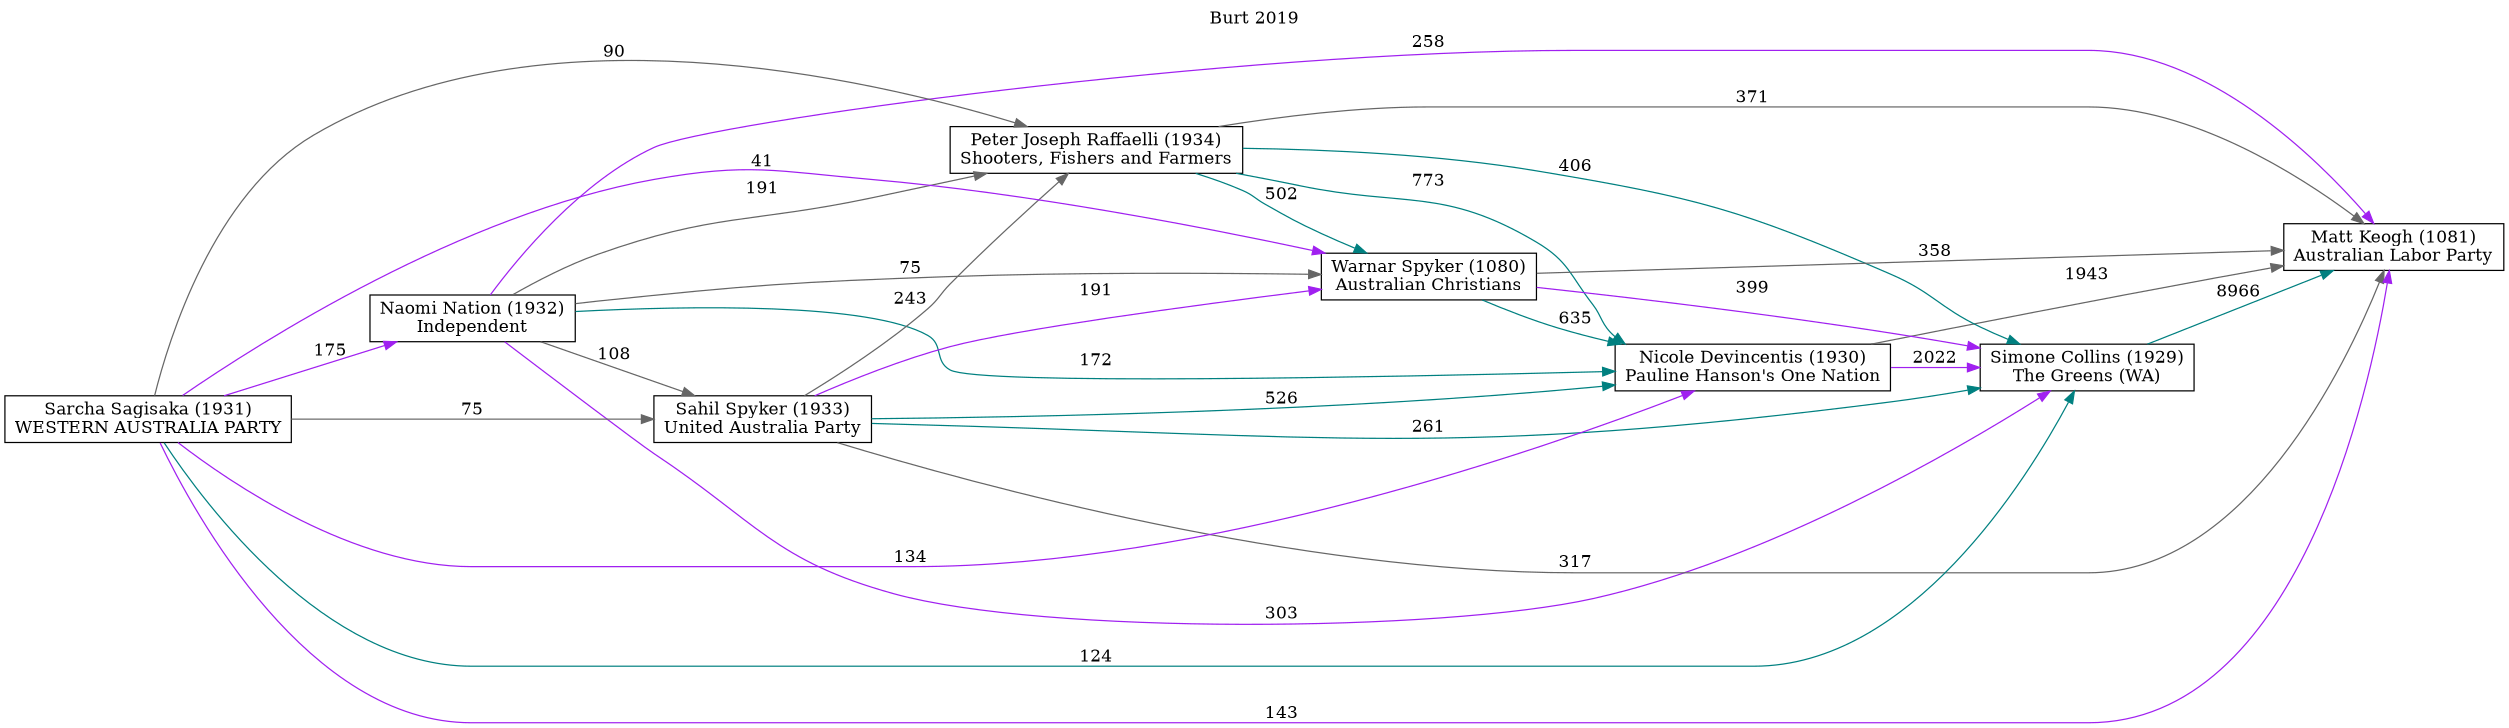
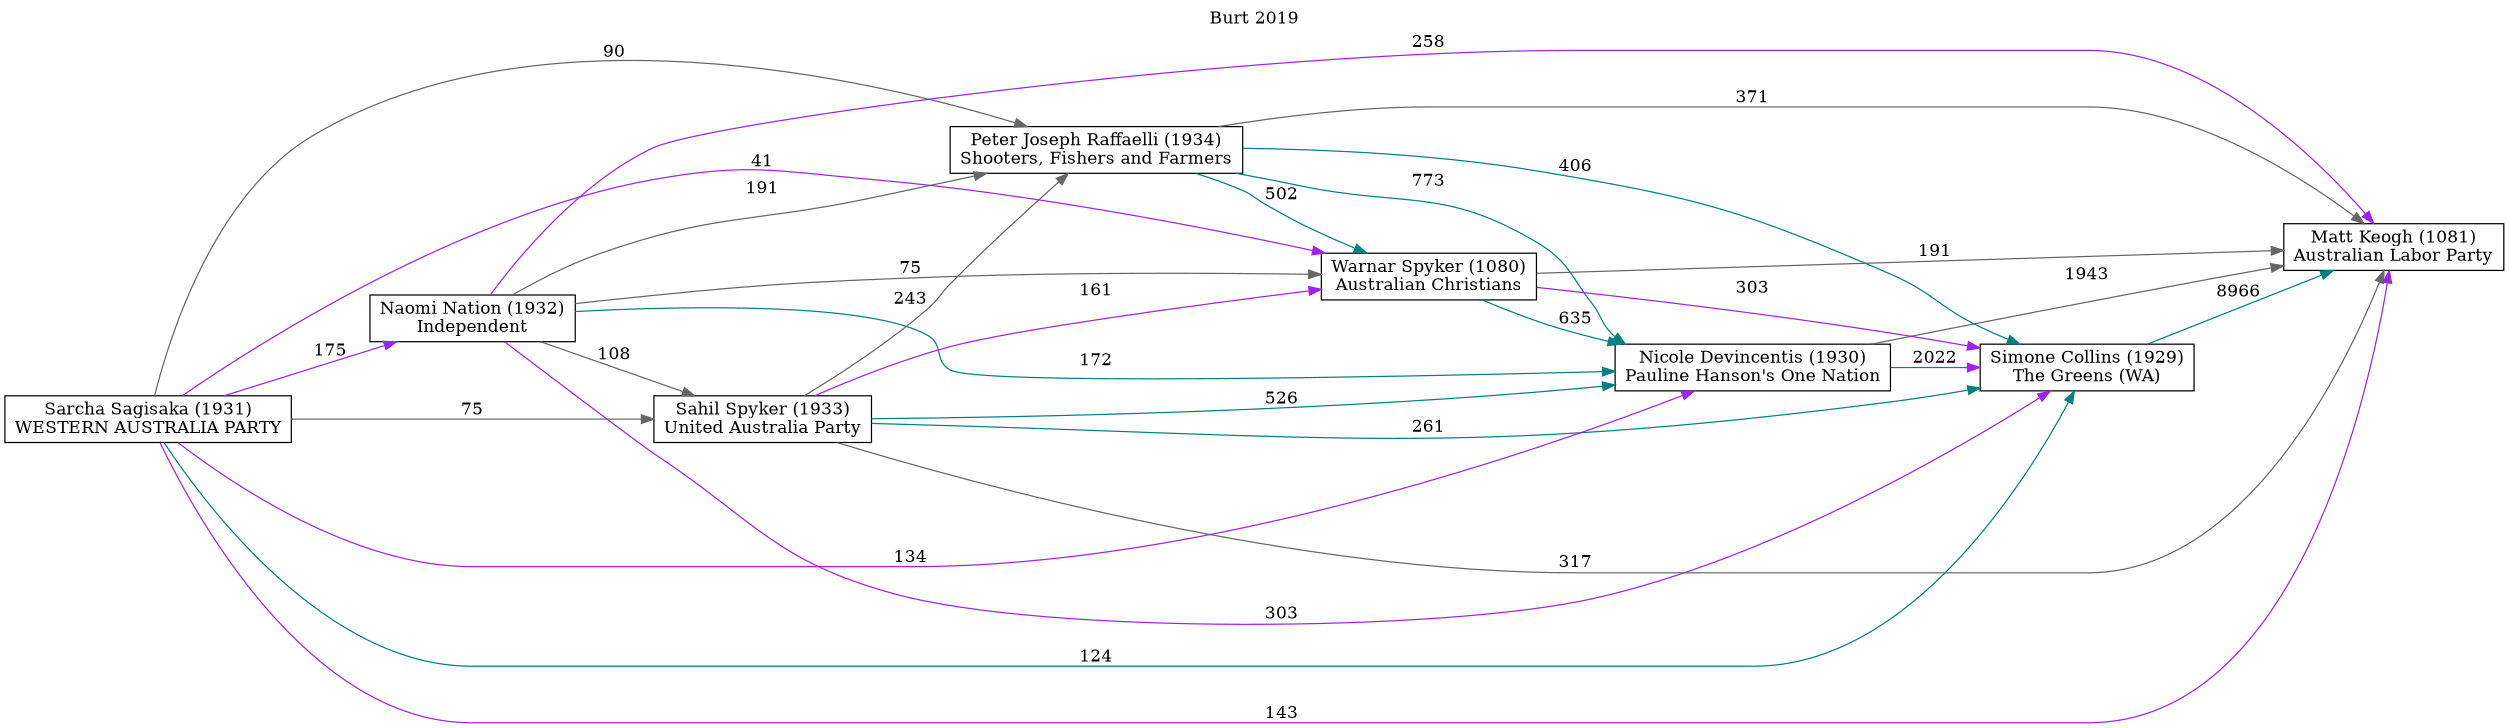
(1935, 251) -> (1935, 251)
(1753, 288) -> (1753, 288)
(1096, 291) -> (1096, 291)
